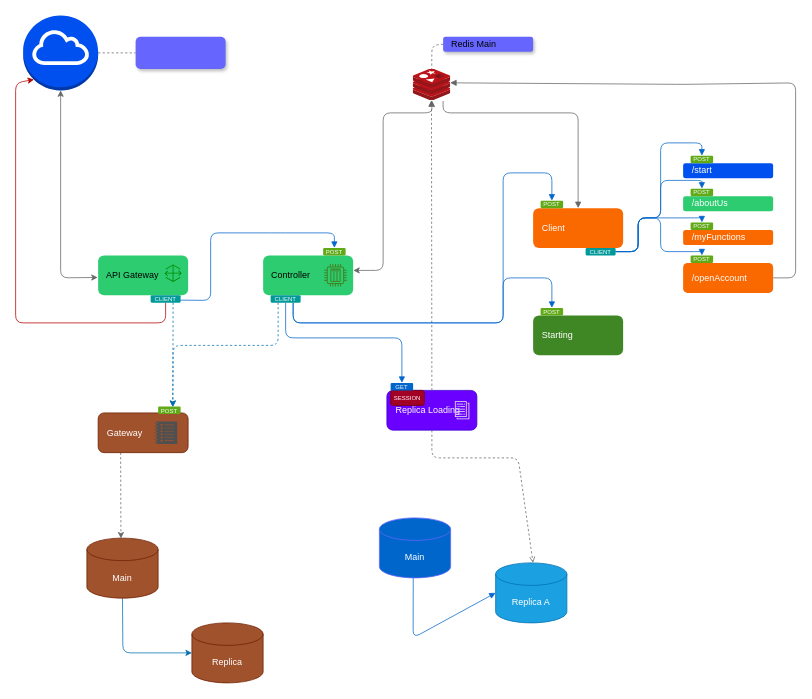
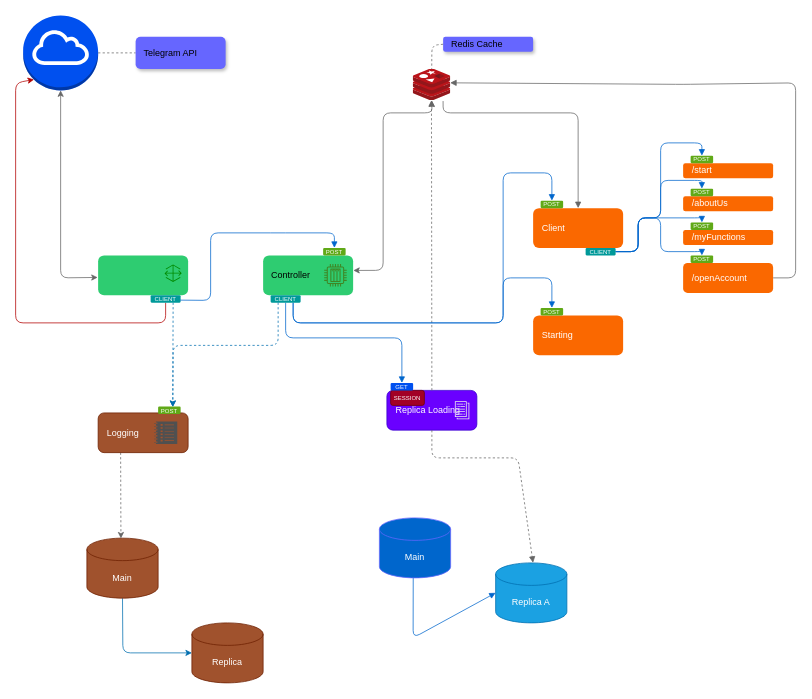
(473, 45) -> (477, 45)
none -> (172, 53)
(728, 171) -> (728, 171)
(728, 204) -> (728, 204)
(134, 275) -> none
(578, 335) -> (578, 335)
(402, 387) -> (402, 387)
(125, 433) -> (123, 433)
(532, 557) -> (532, 555)
